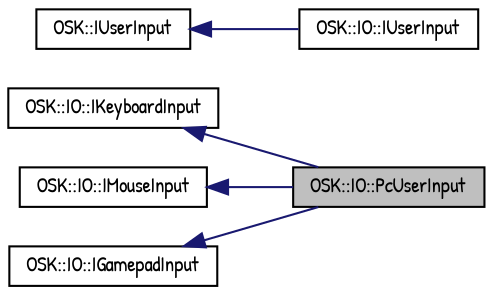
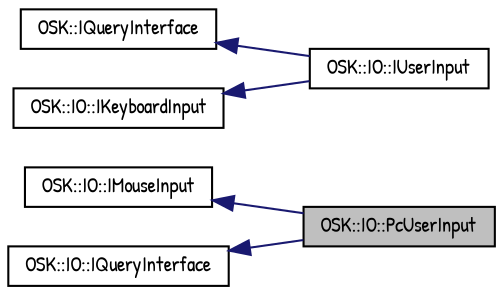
(113, 29) -> (119, 29)
(261, 151) -> (277, 86)
(113, 266) -> (119, 266)
